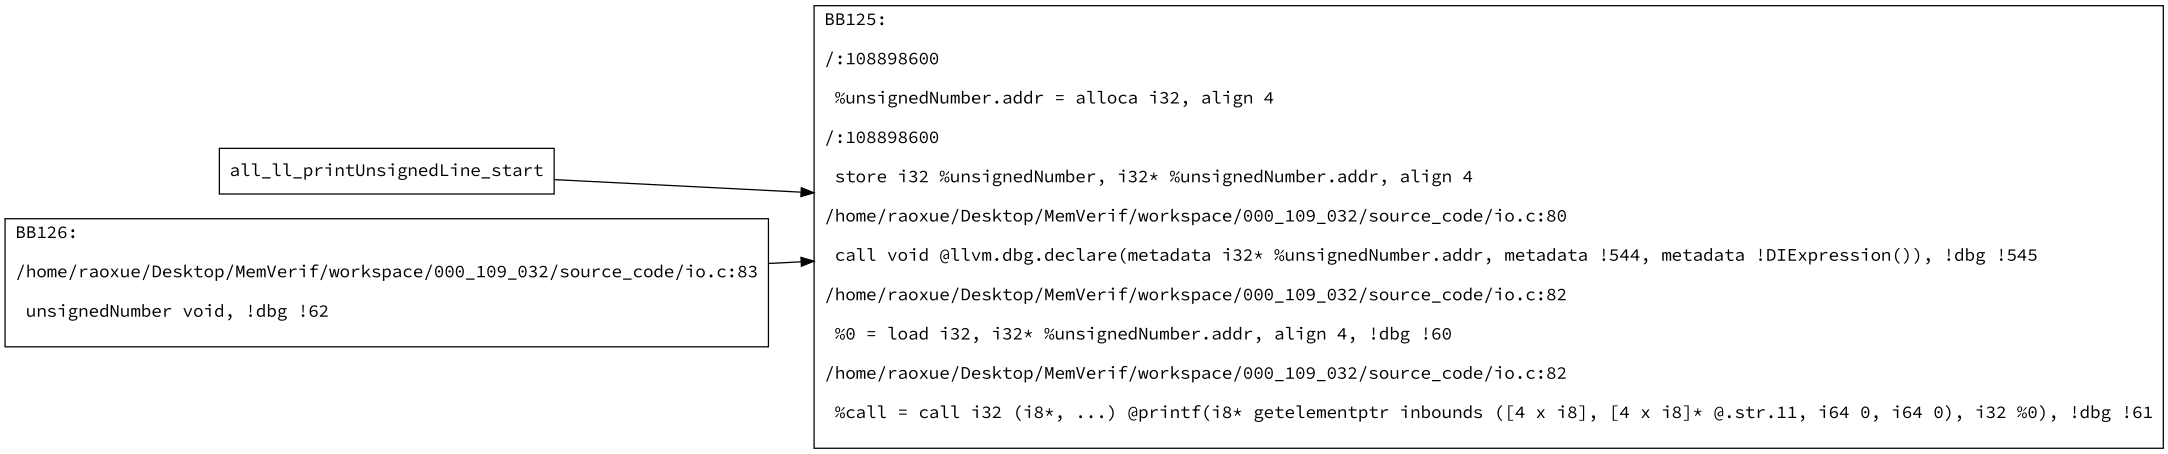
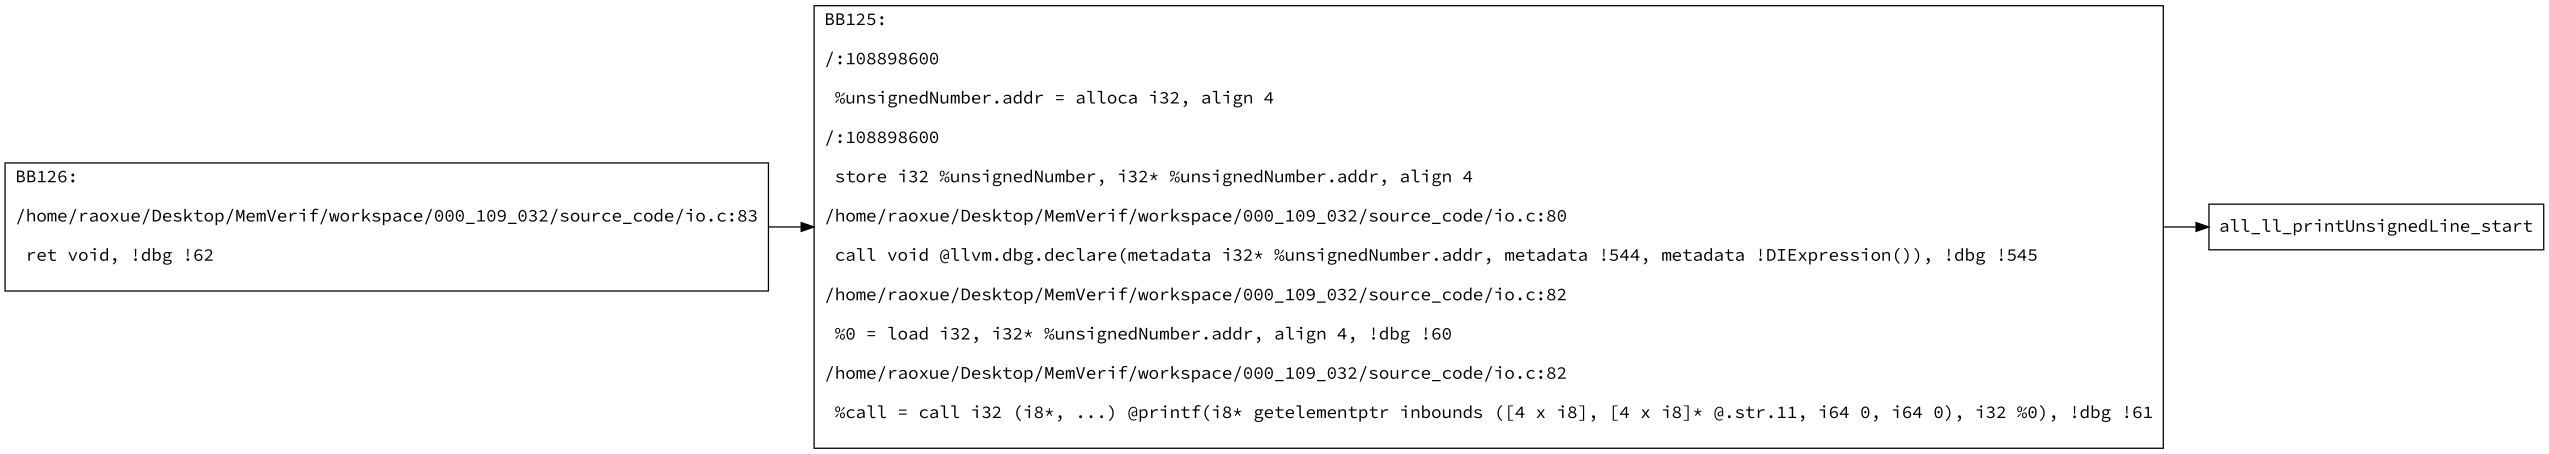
(678, 186) -> (2180, 227)
(172, 311) -> (115, 256)
